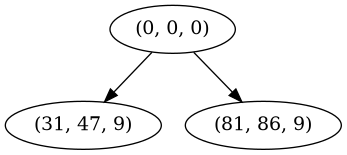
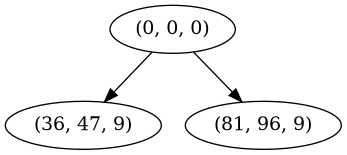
(83, 125) -> (83, 125)
(263, 125) -> (263, 125)
